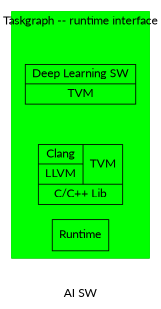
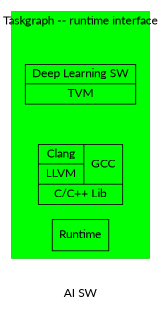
(103, 164) -> (103, 164)
